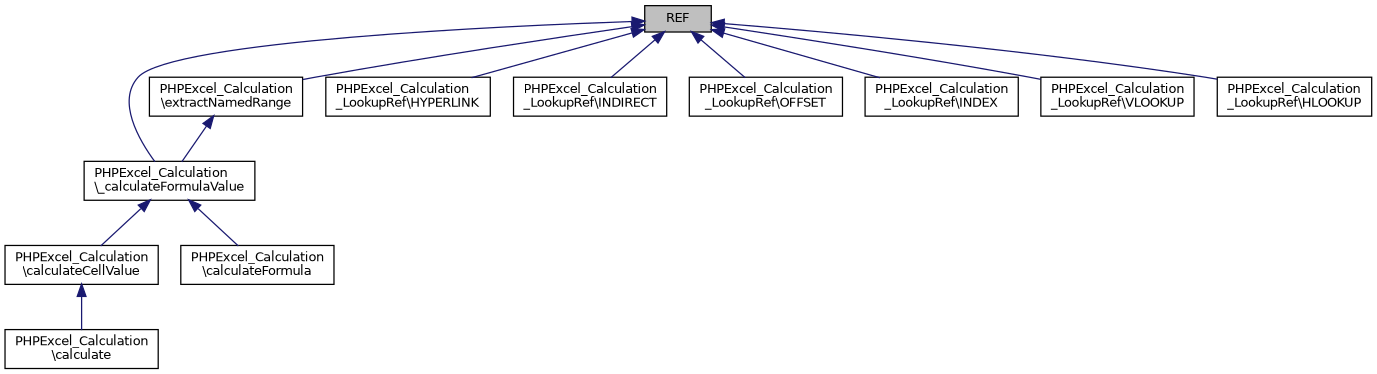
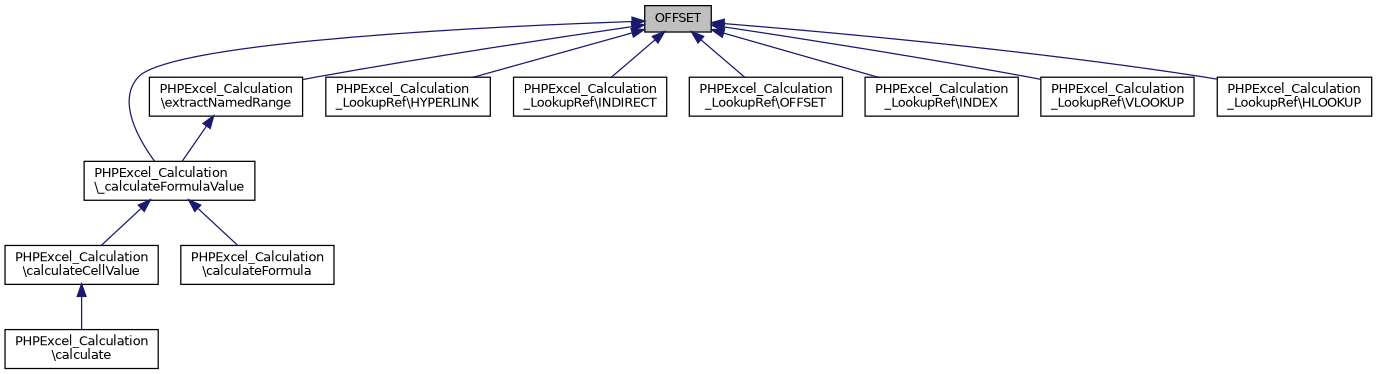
(678, 19) -> (678, 19)
